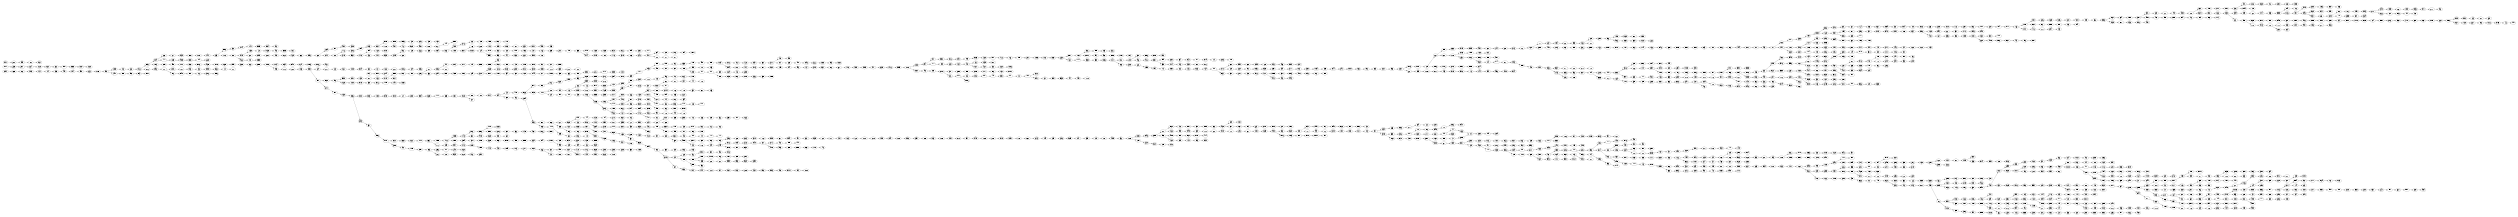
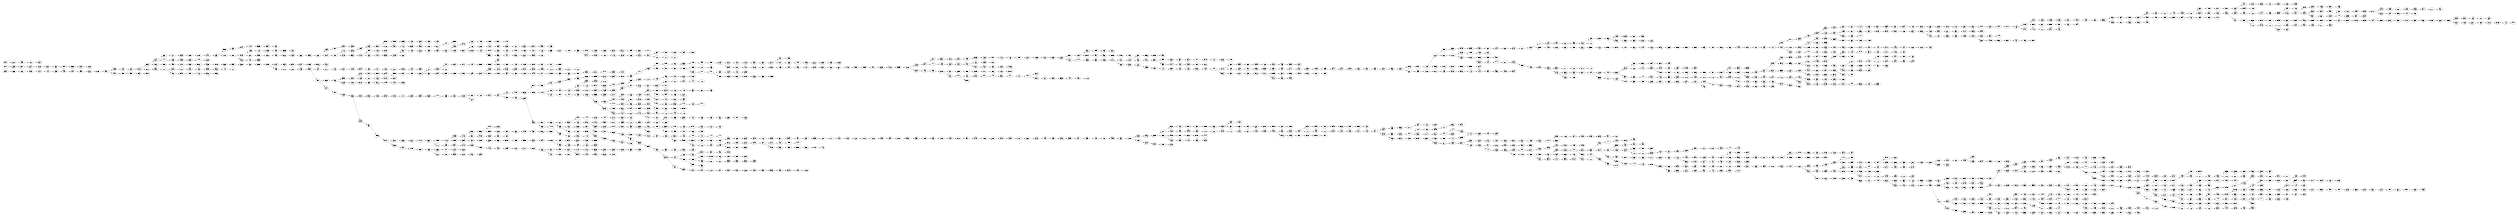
none -> (361, 74)
